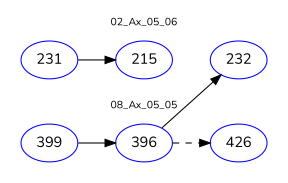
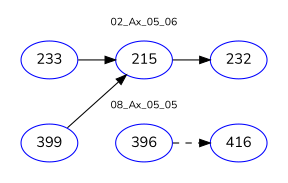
(49, 60) -> (49, 60)
(188, 105) -> (186, 60)
(92, 143) -> (93, 105)
(239, 143) -> (239, 143)
